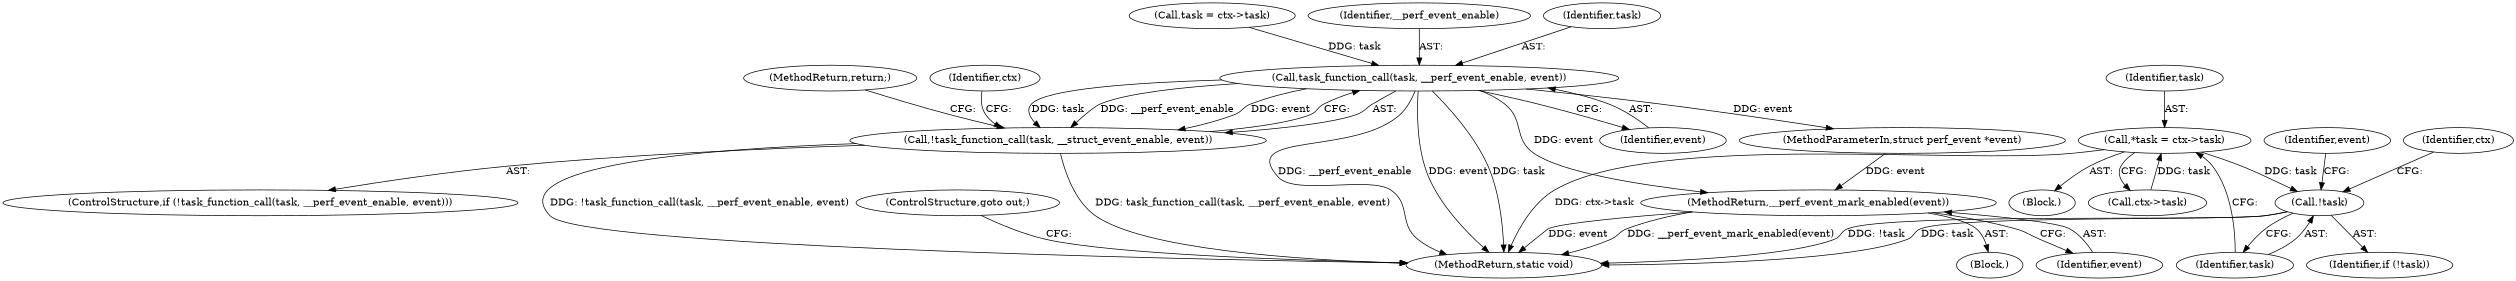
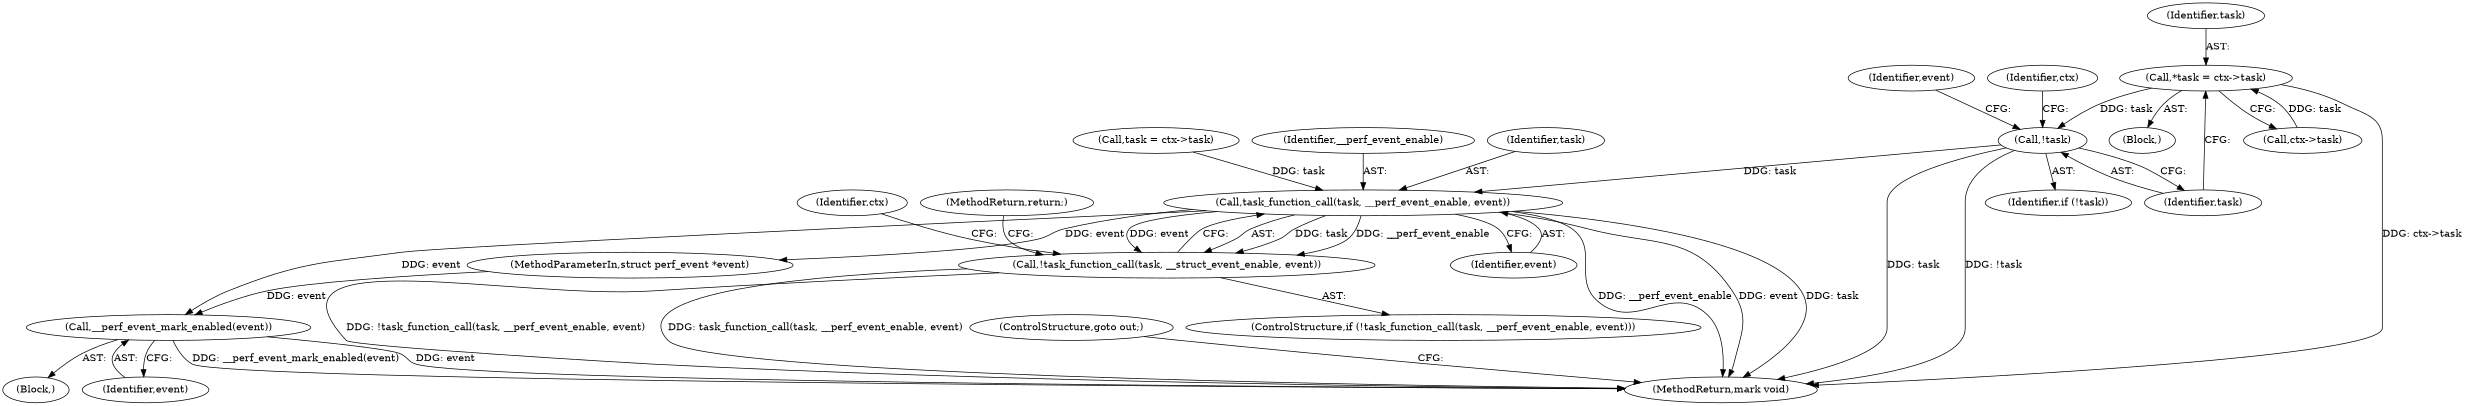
none -> (1741, 168)
(1818, 203) -> (169, 328)
(1504, 265) -> (1721, 390)
